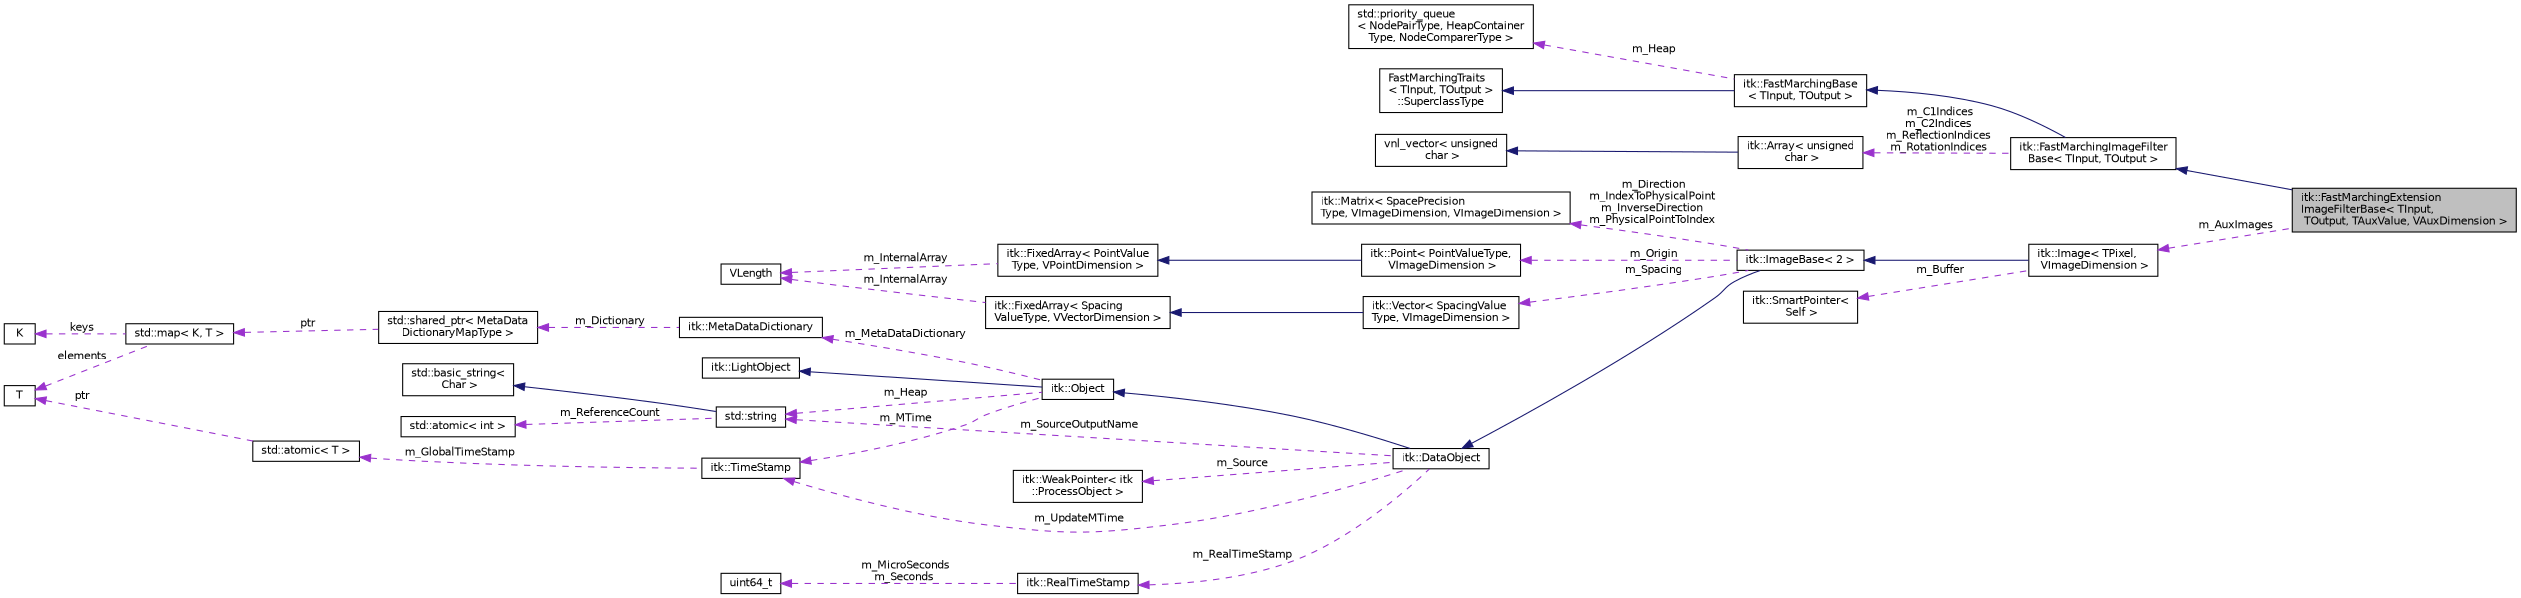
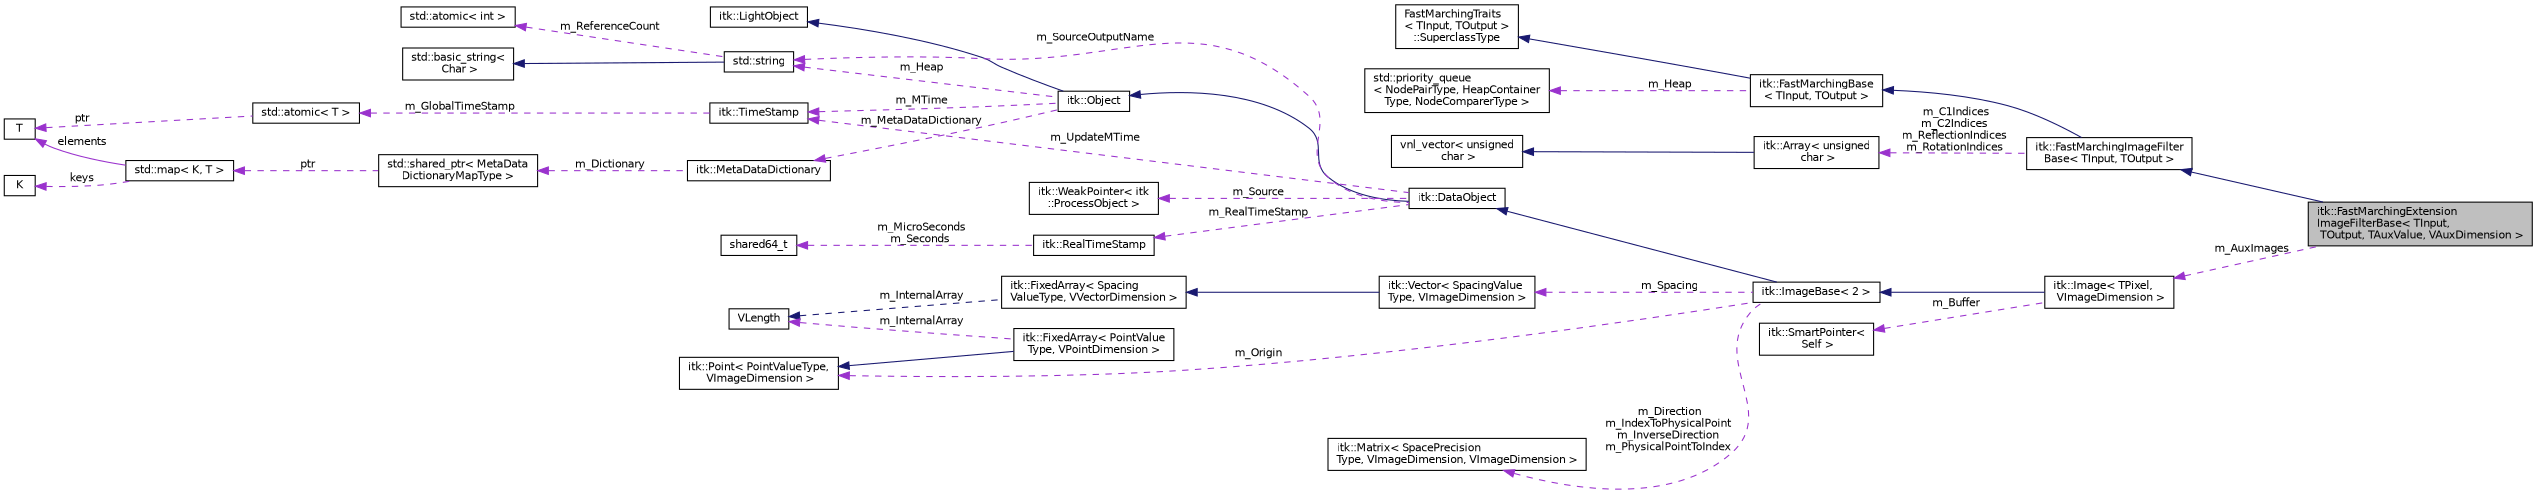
(1265, 260) -> (931, 358)
(889, 291) -> (901, 308)
(99, 365) -> (85, 157)
(751, 583) -> (759, 245)
